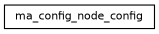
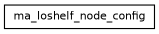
(79, 17) -> (79, 17)
